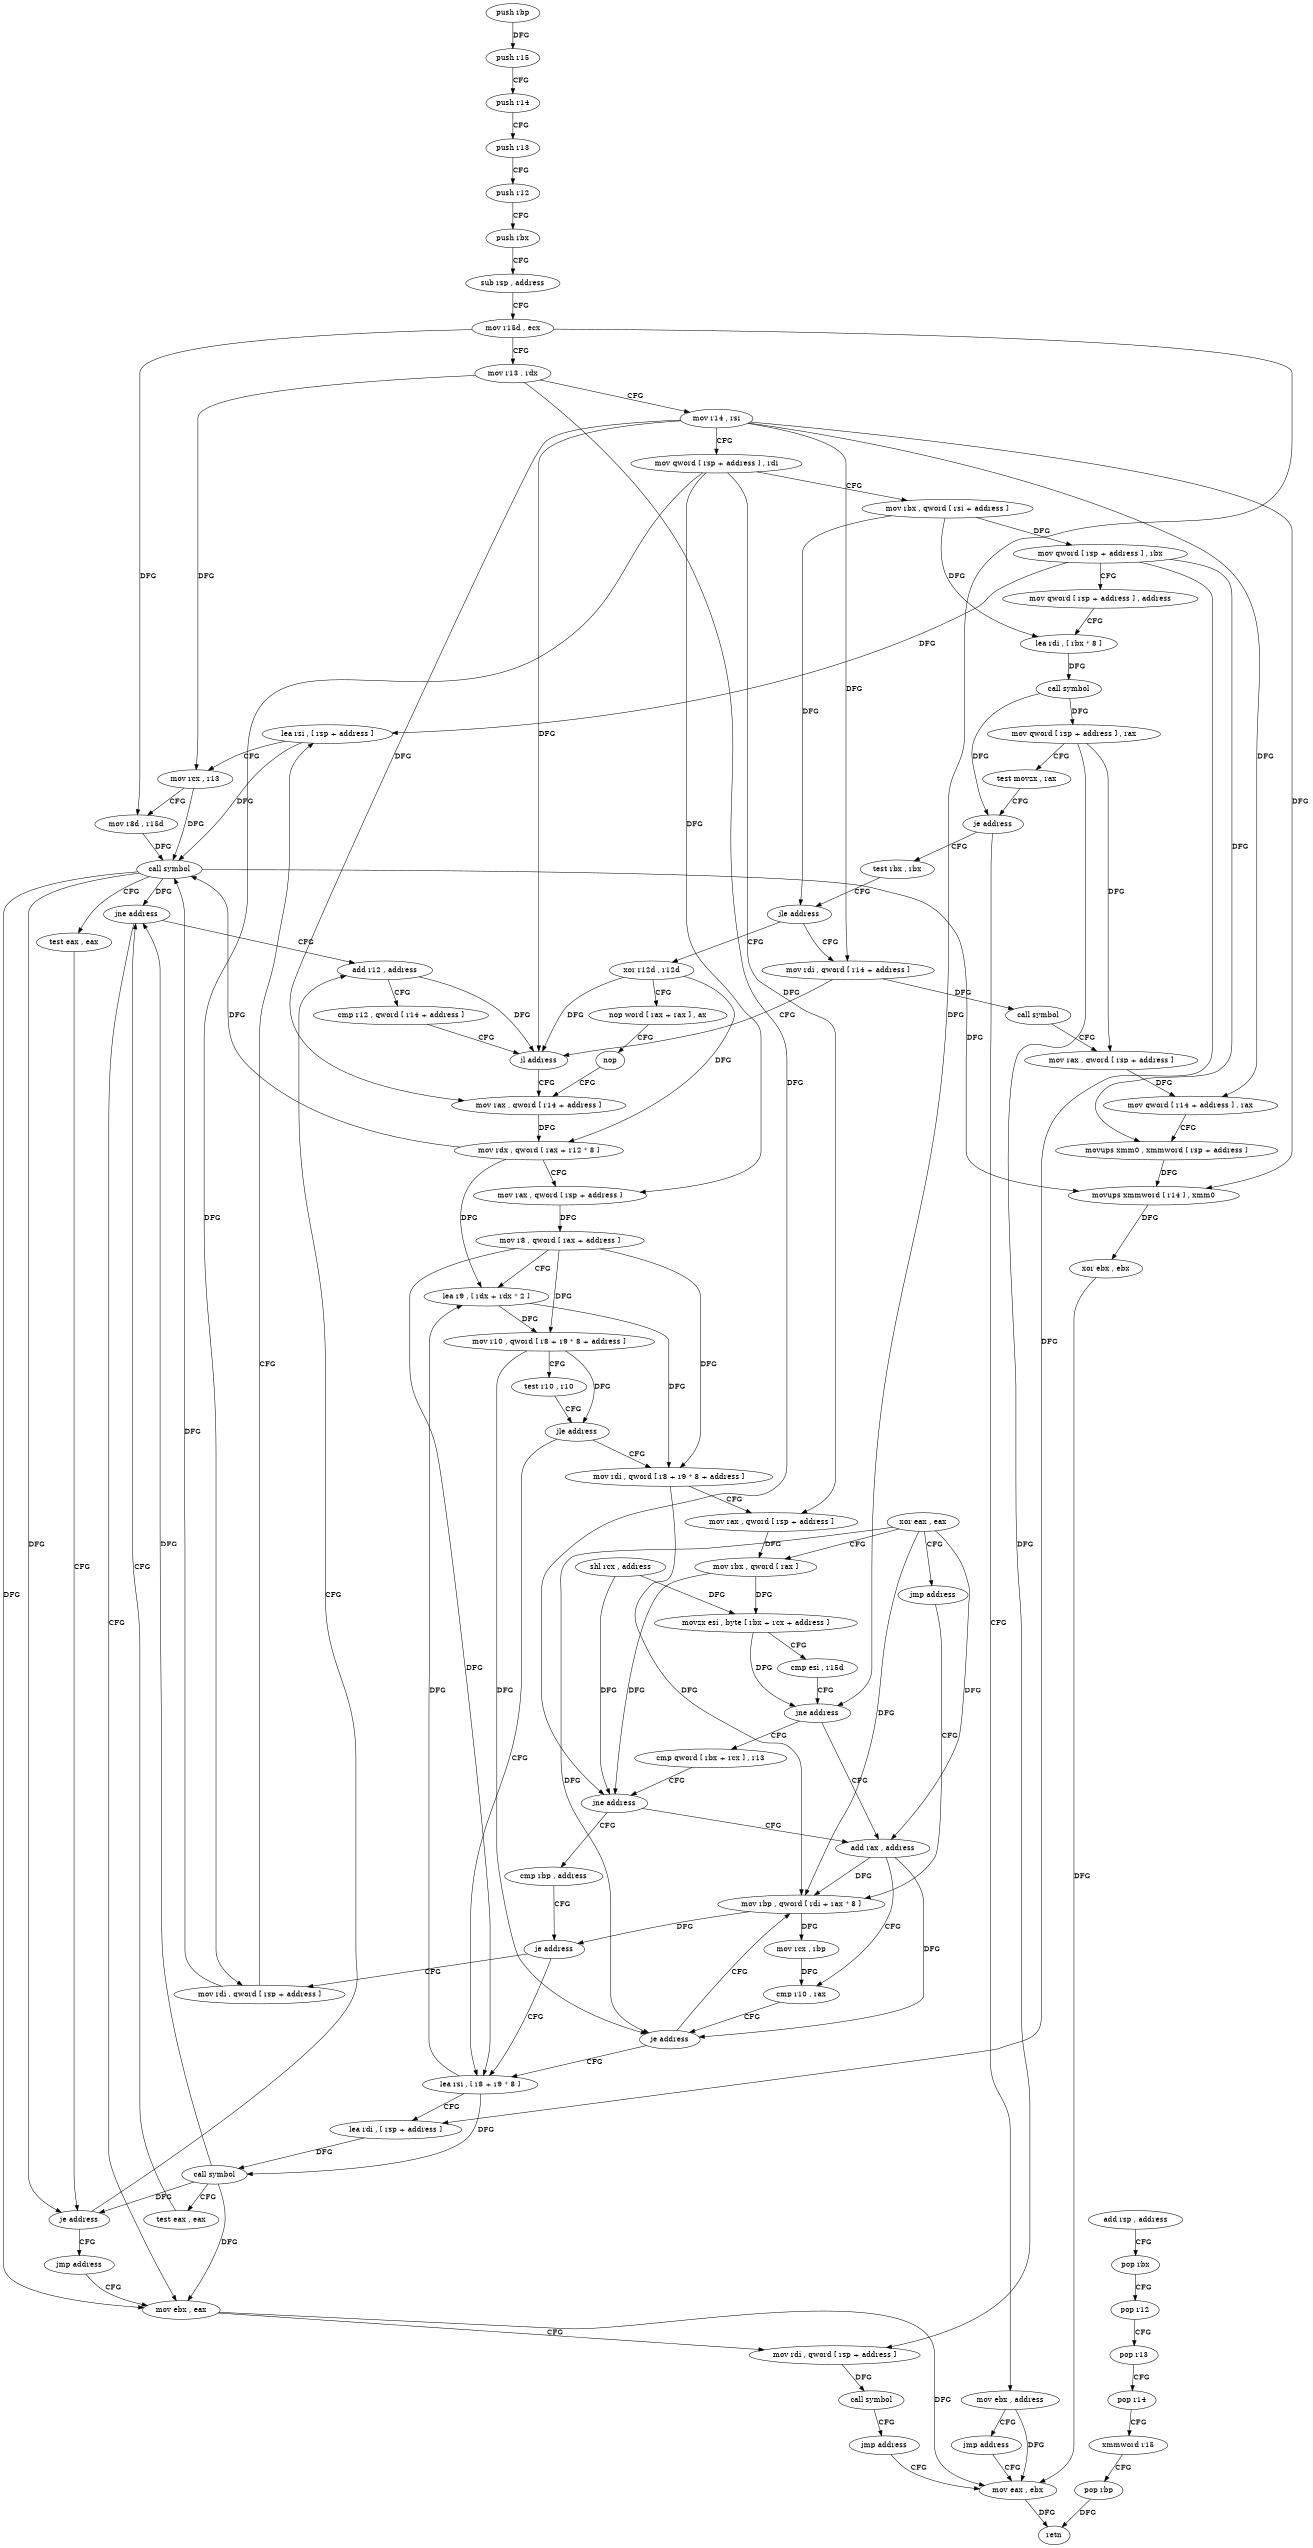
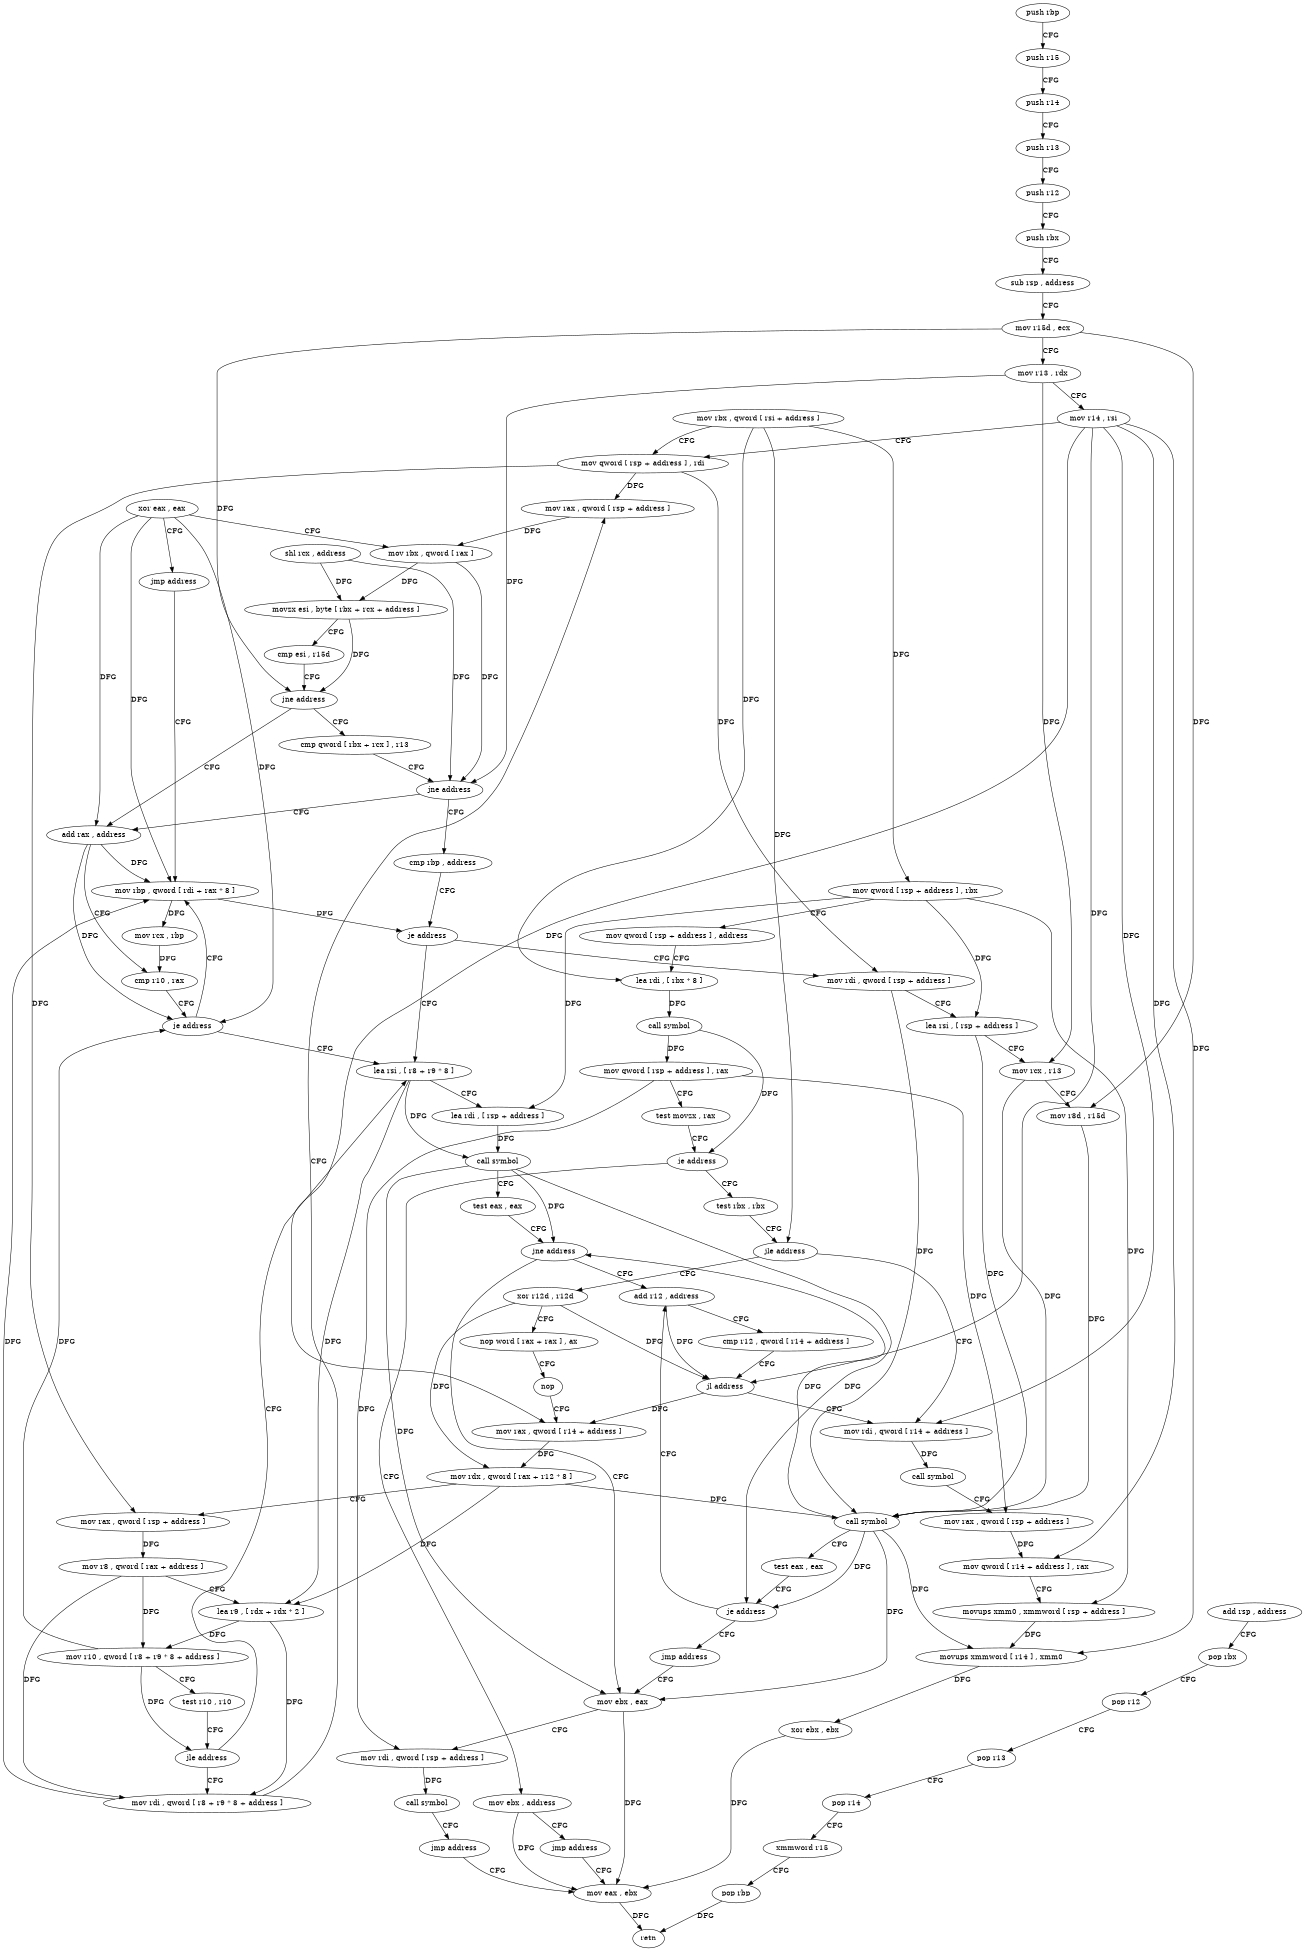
(521, 35) -> (1051, 35)
(829, 486) -> (683, 435)
(705, 1032) -> (805, 1407)
(547, 1083) -> (660, 1409)
(460, 1621) -> none
